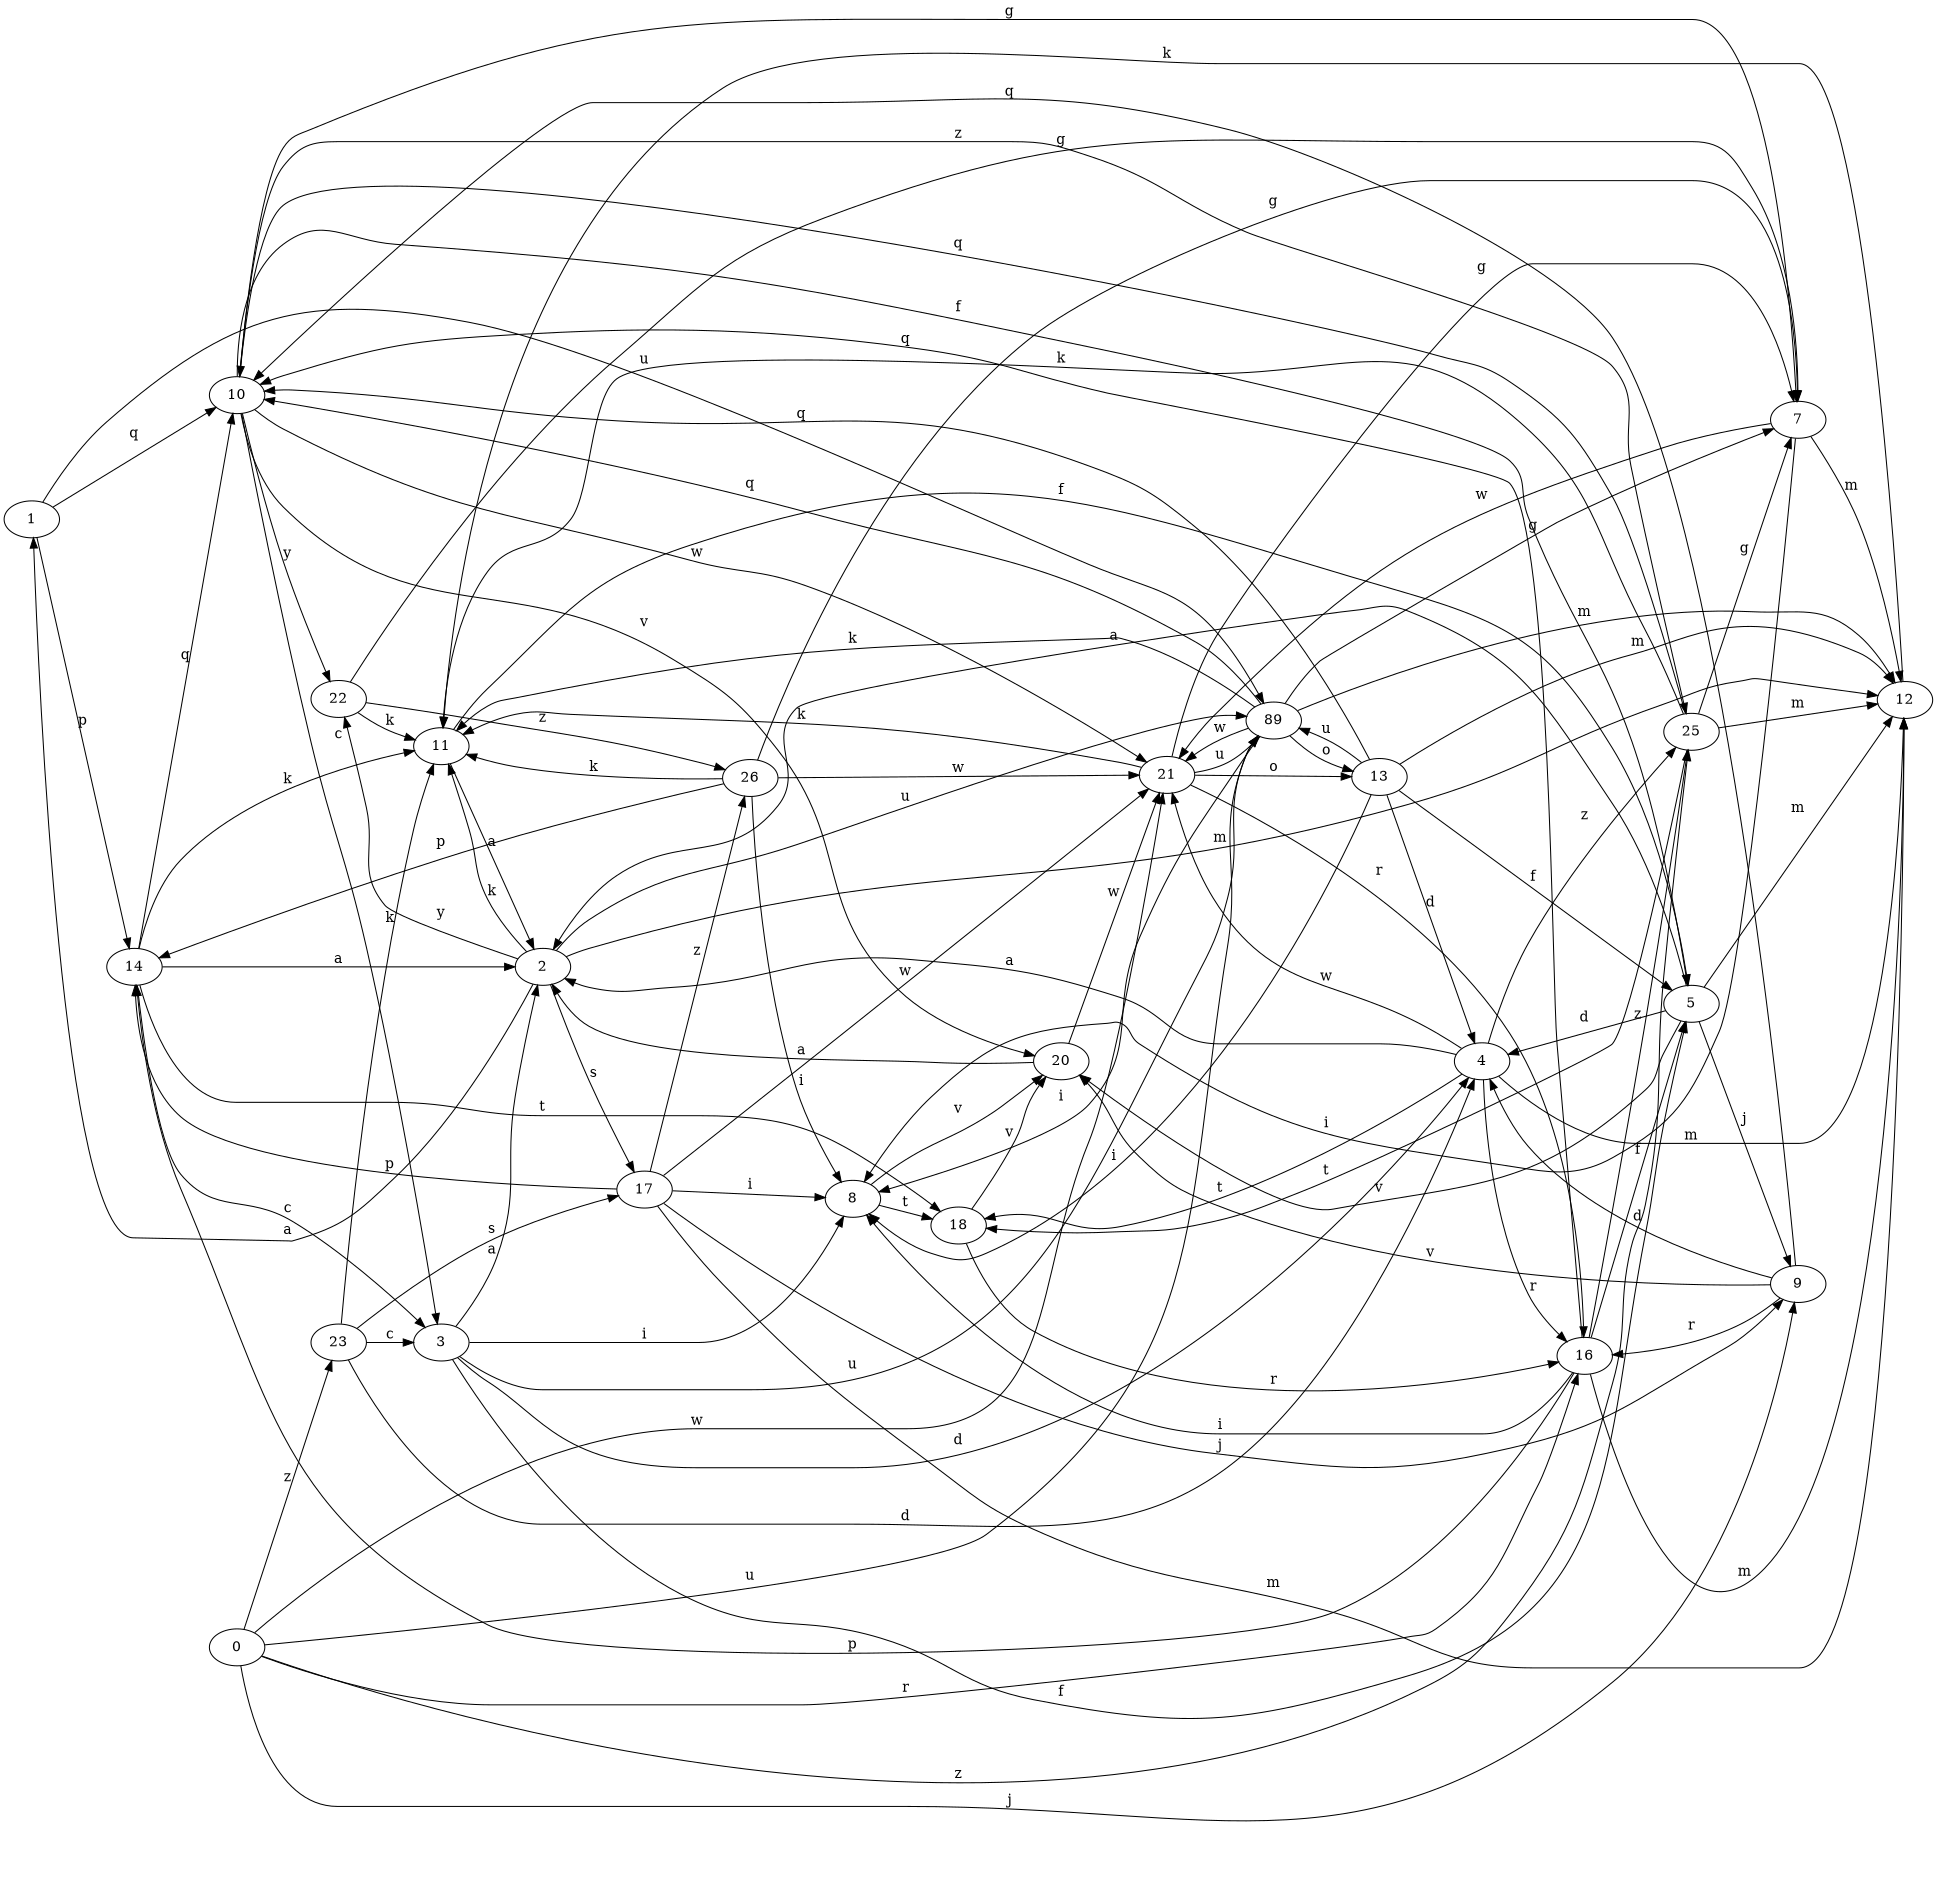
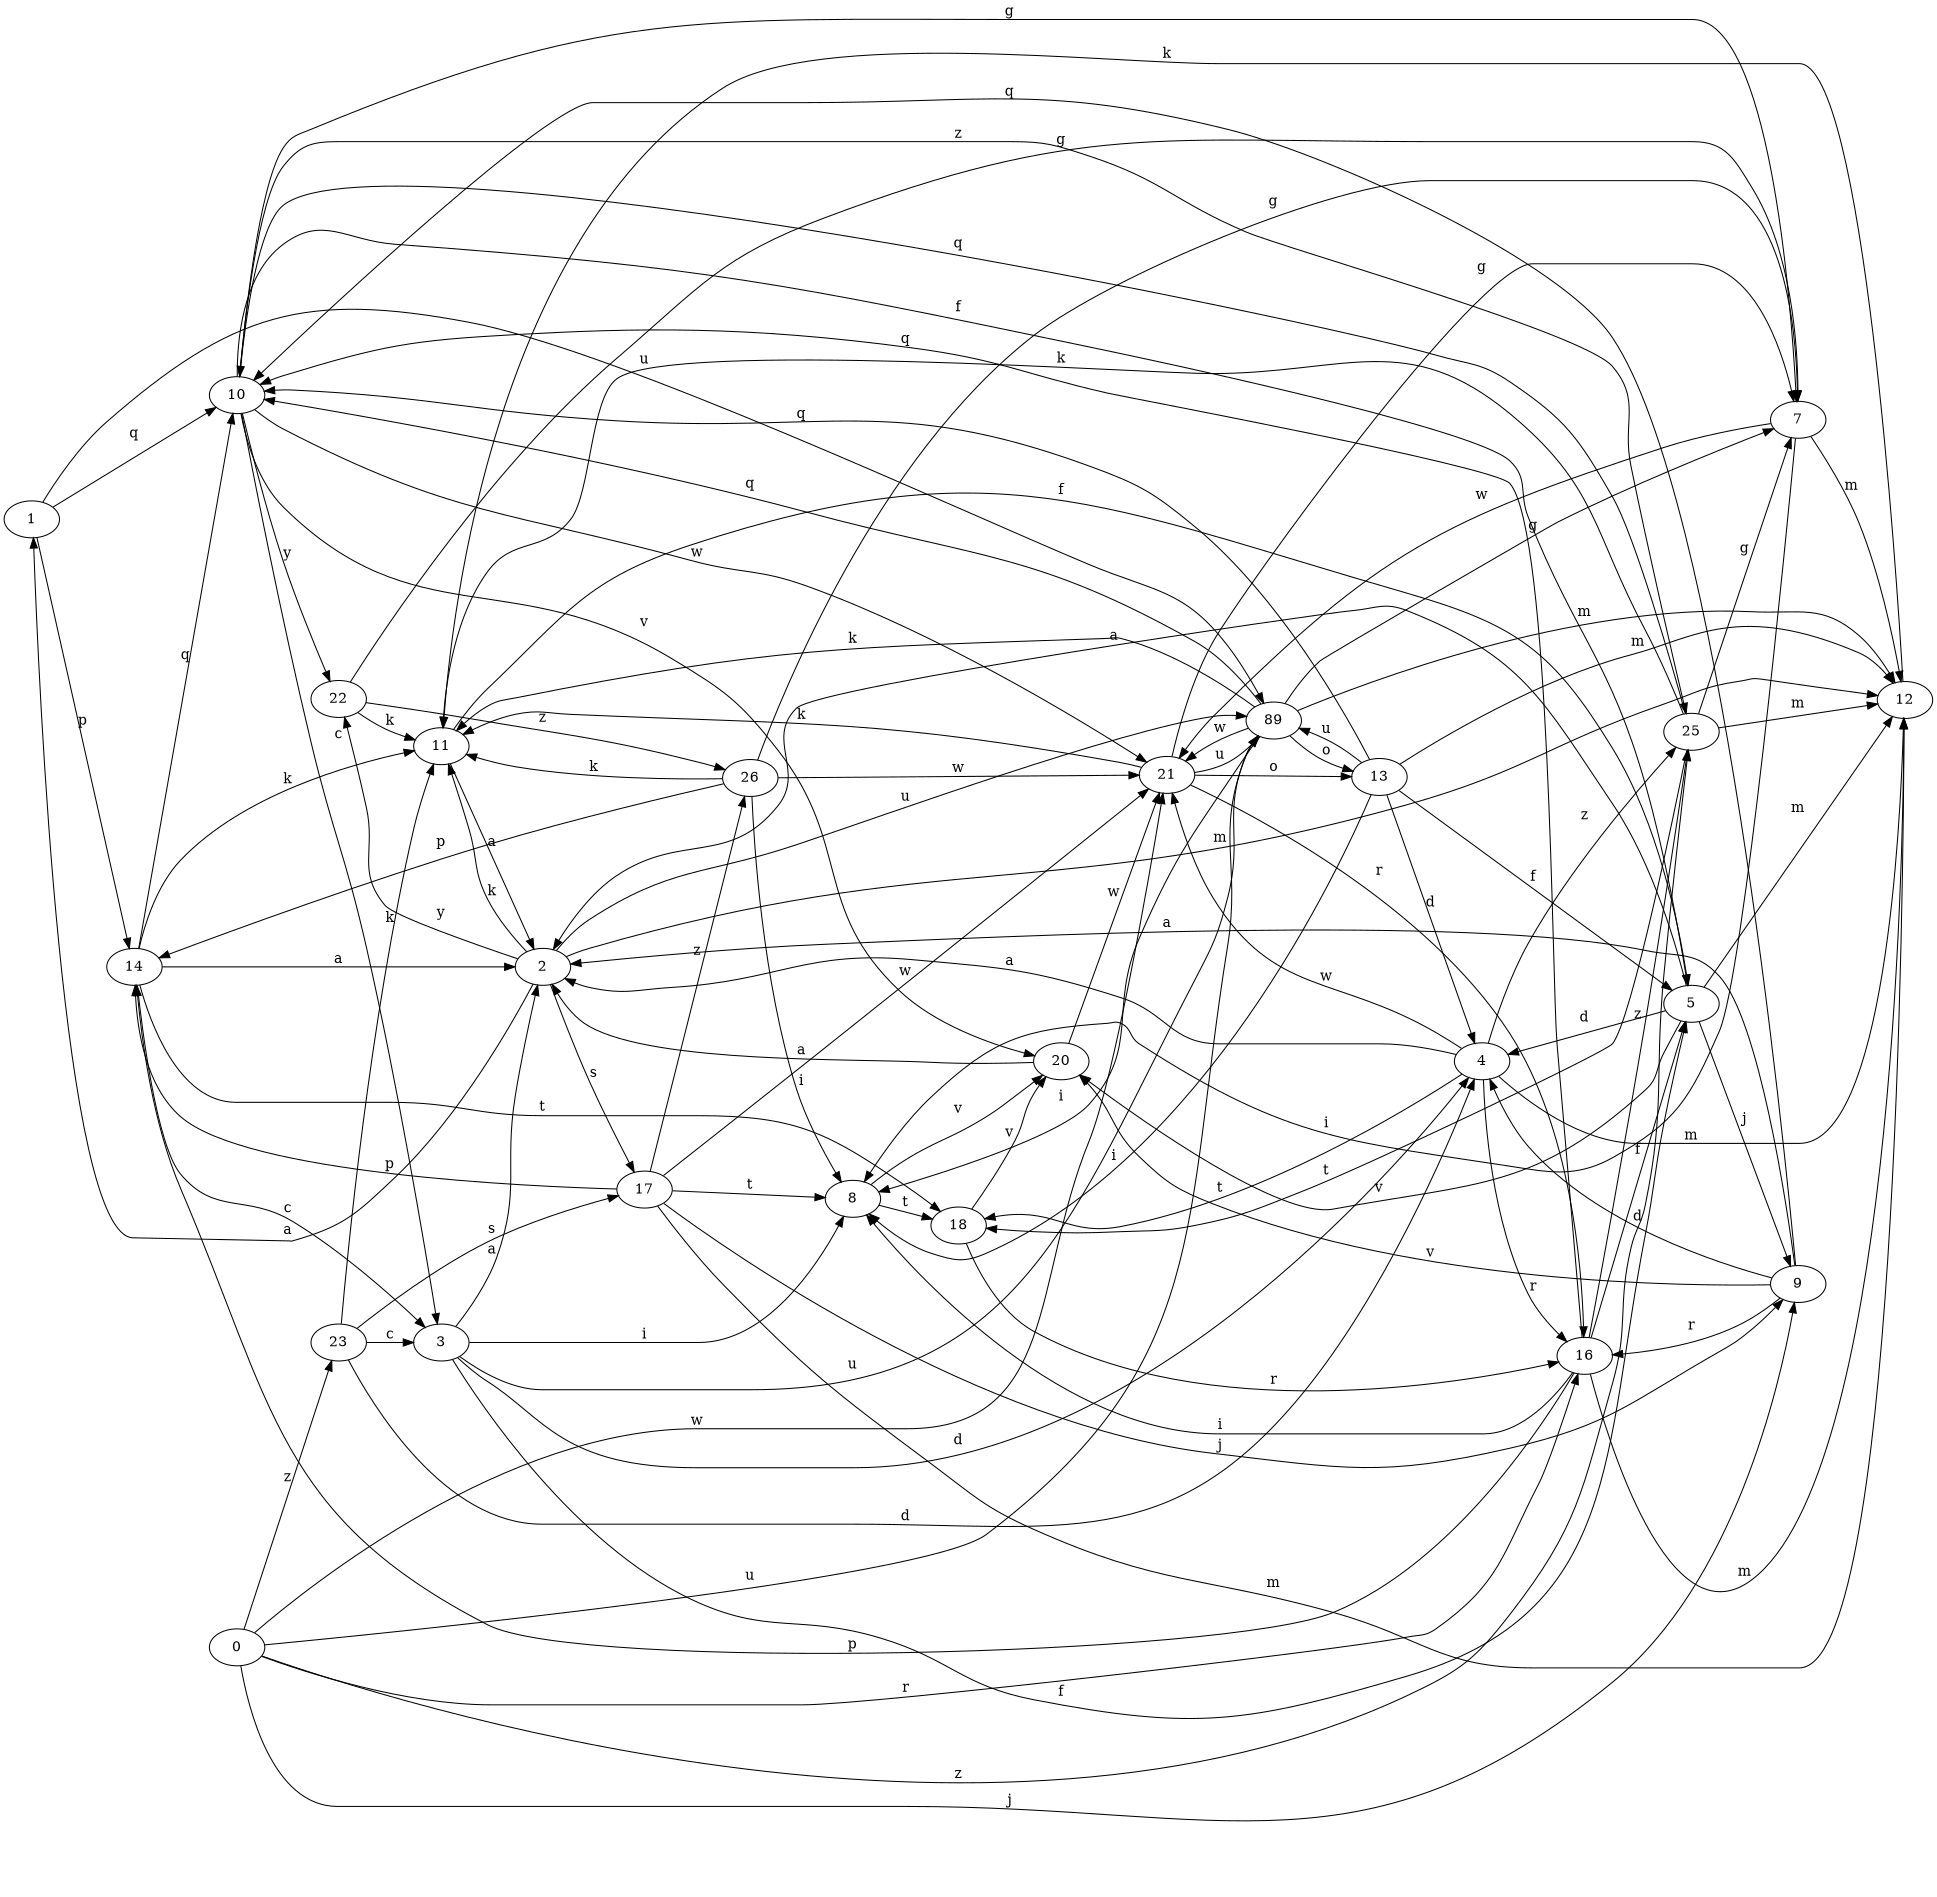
none -> (1340, 930)
(750, 1185) -> (750, 1185)
